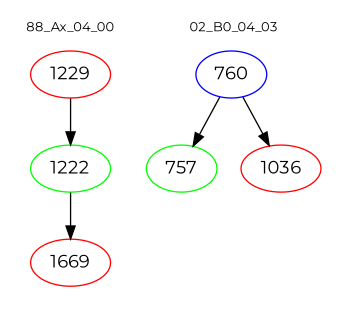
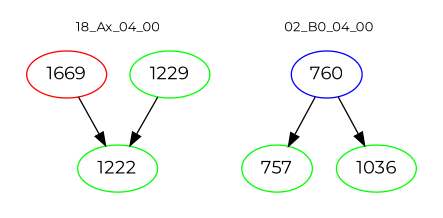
(71, 28) -> (118, 28)
(234, 28) -> (329, 28)
(71, 74) -> (170, 74)
(281, 169) -> (376, 169)
(71, 209) -> (89, 115)
